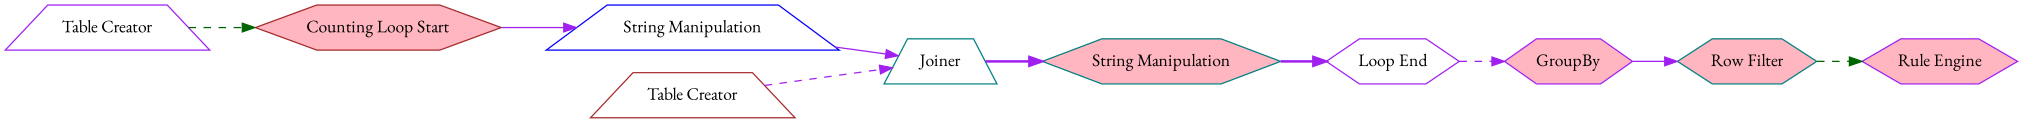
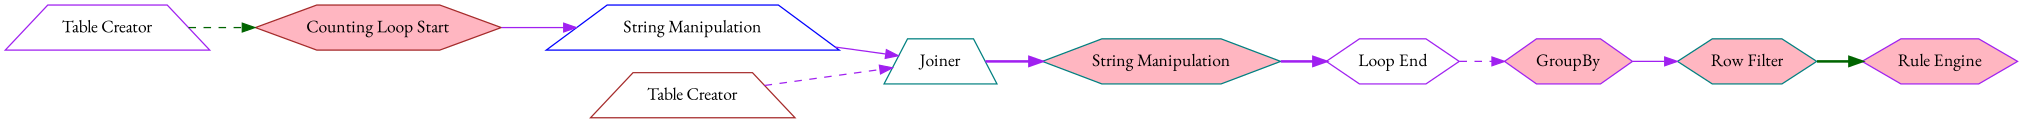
(1833, 61) -> (1833, 61)
